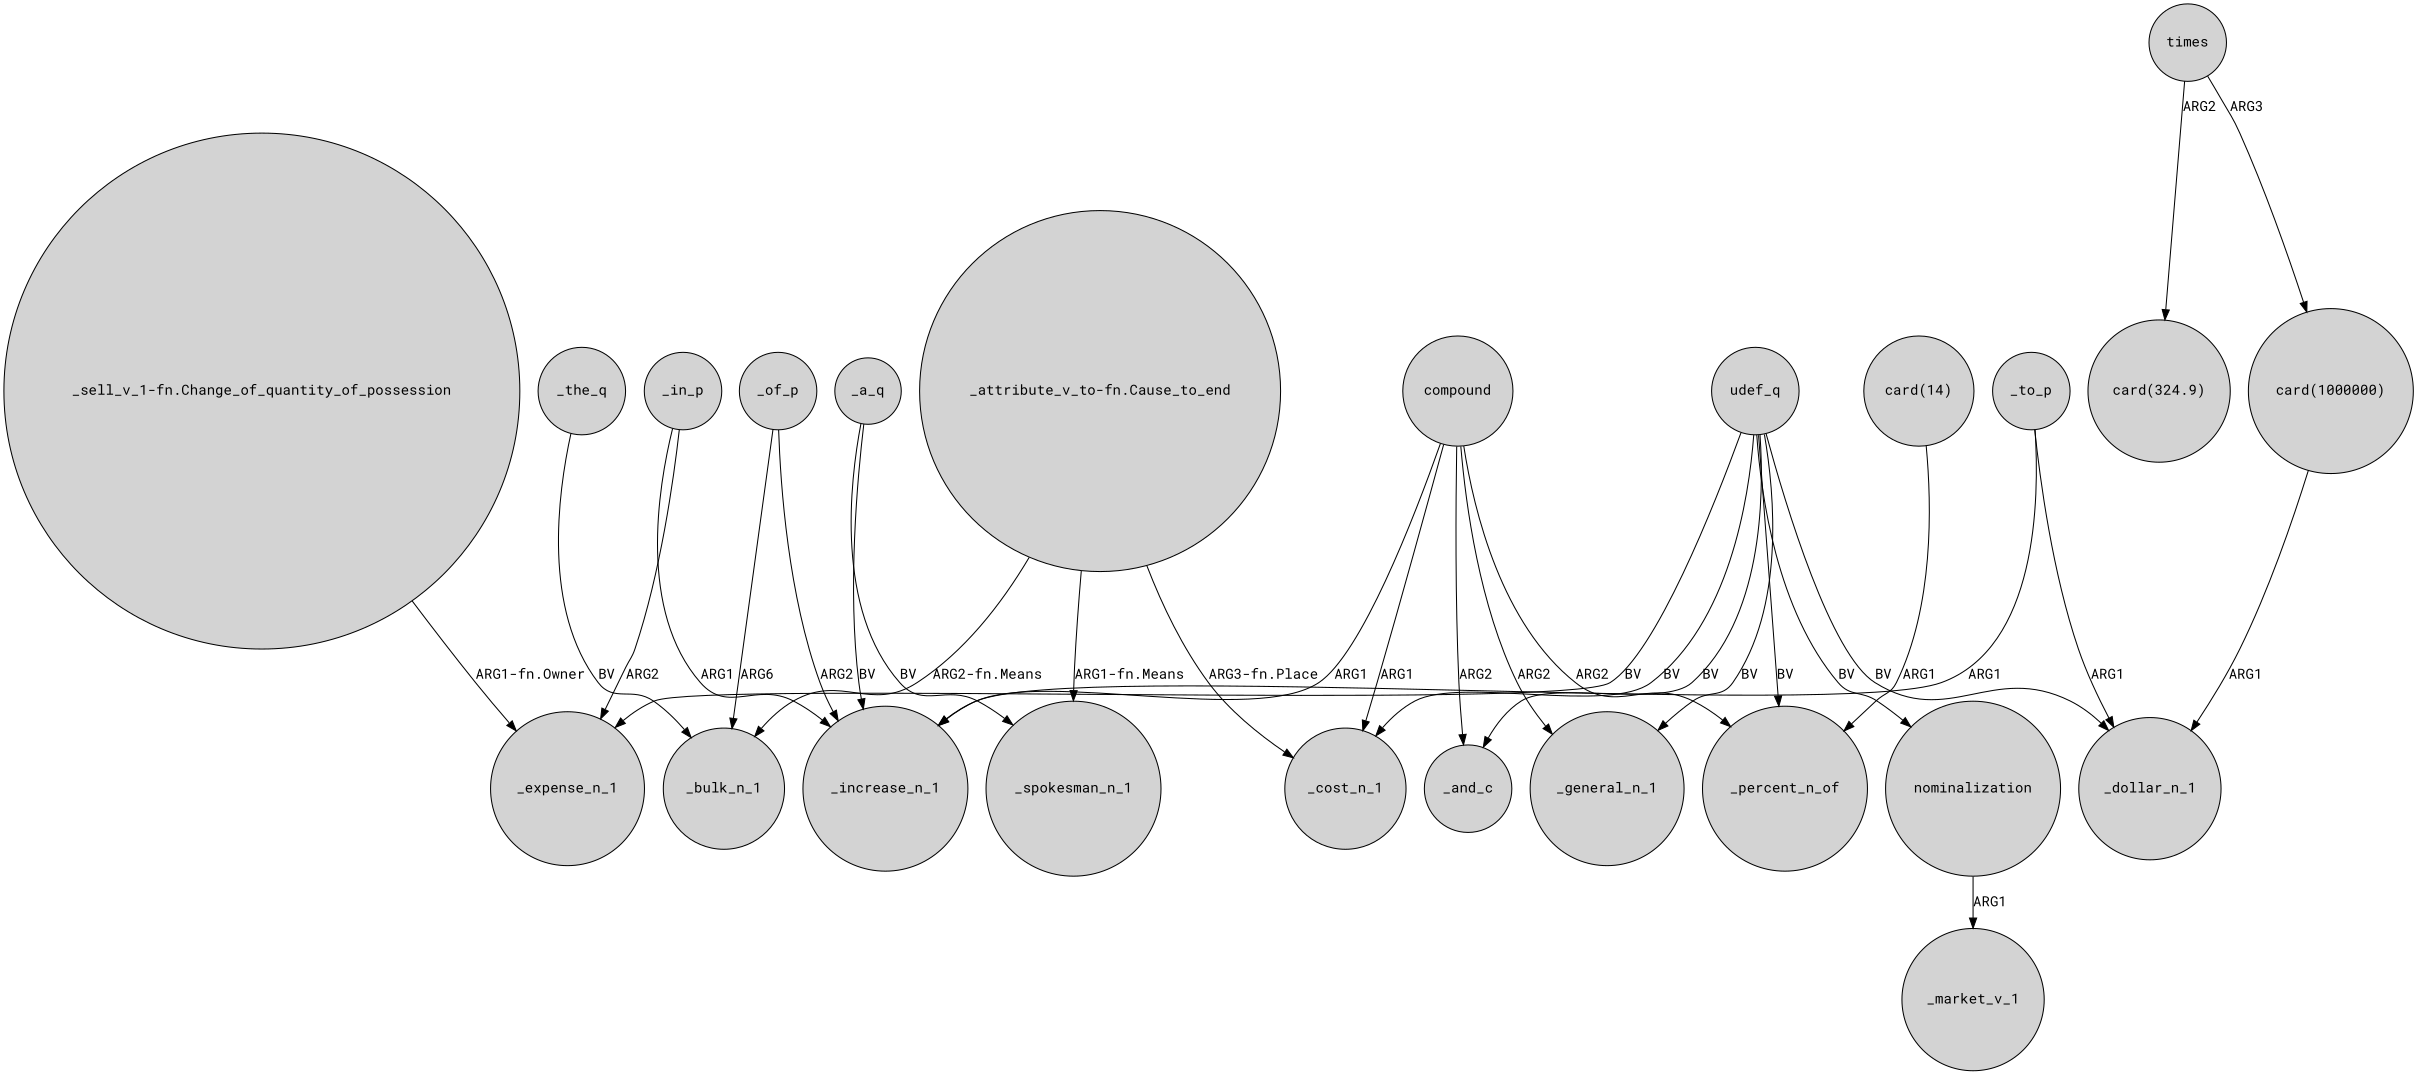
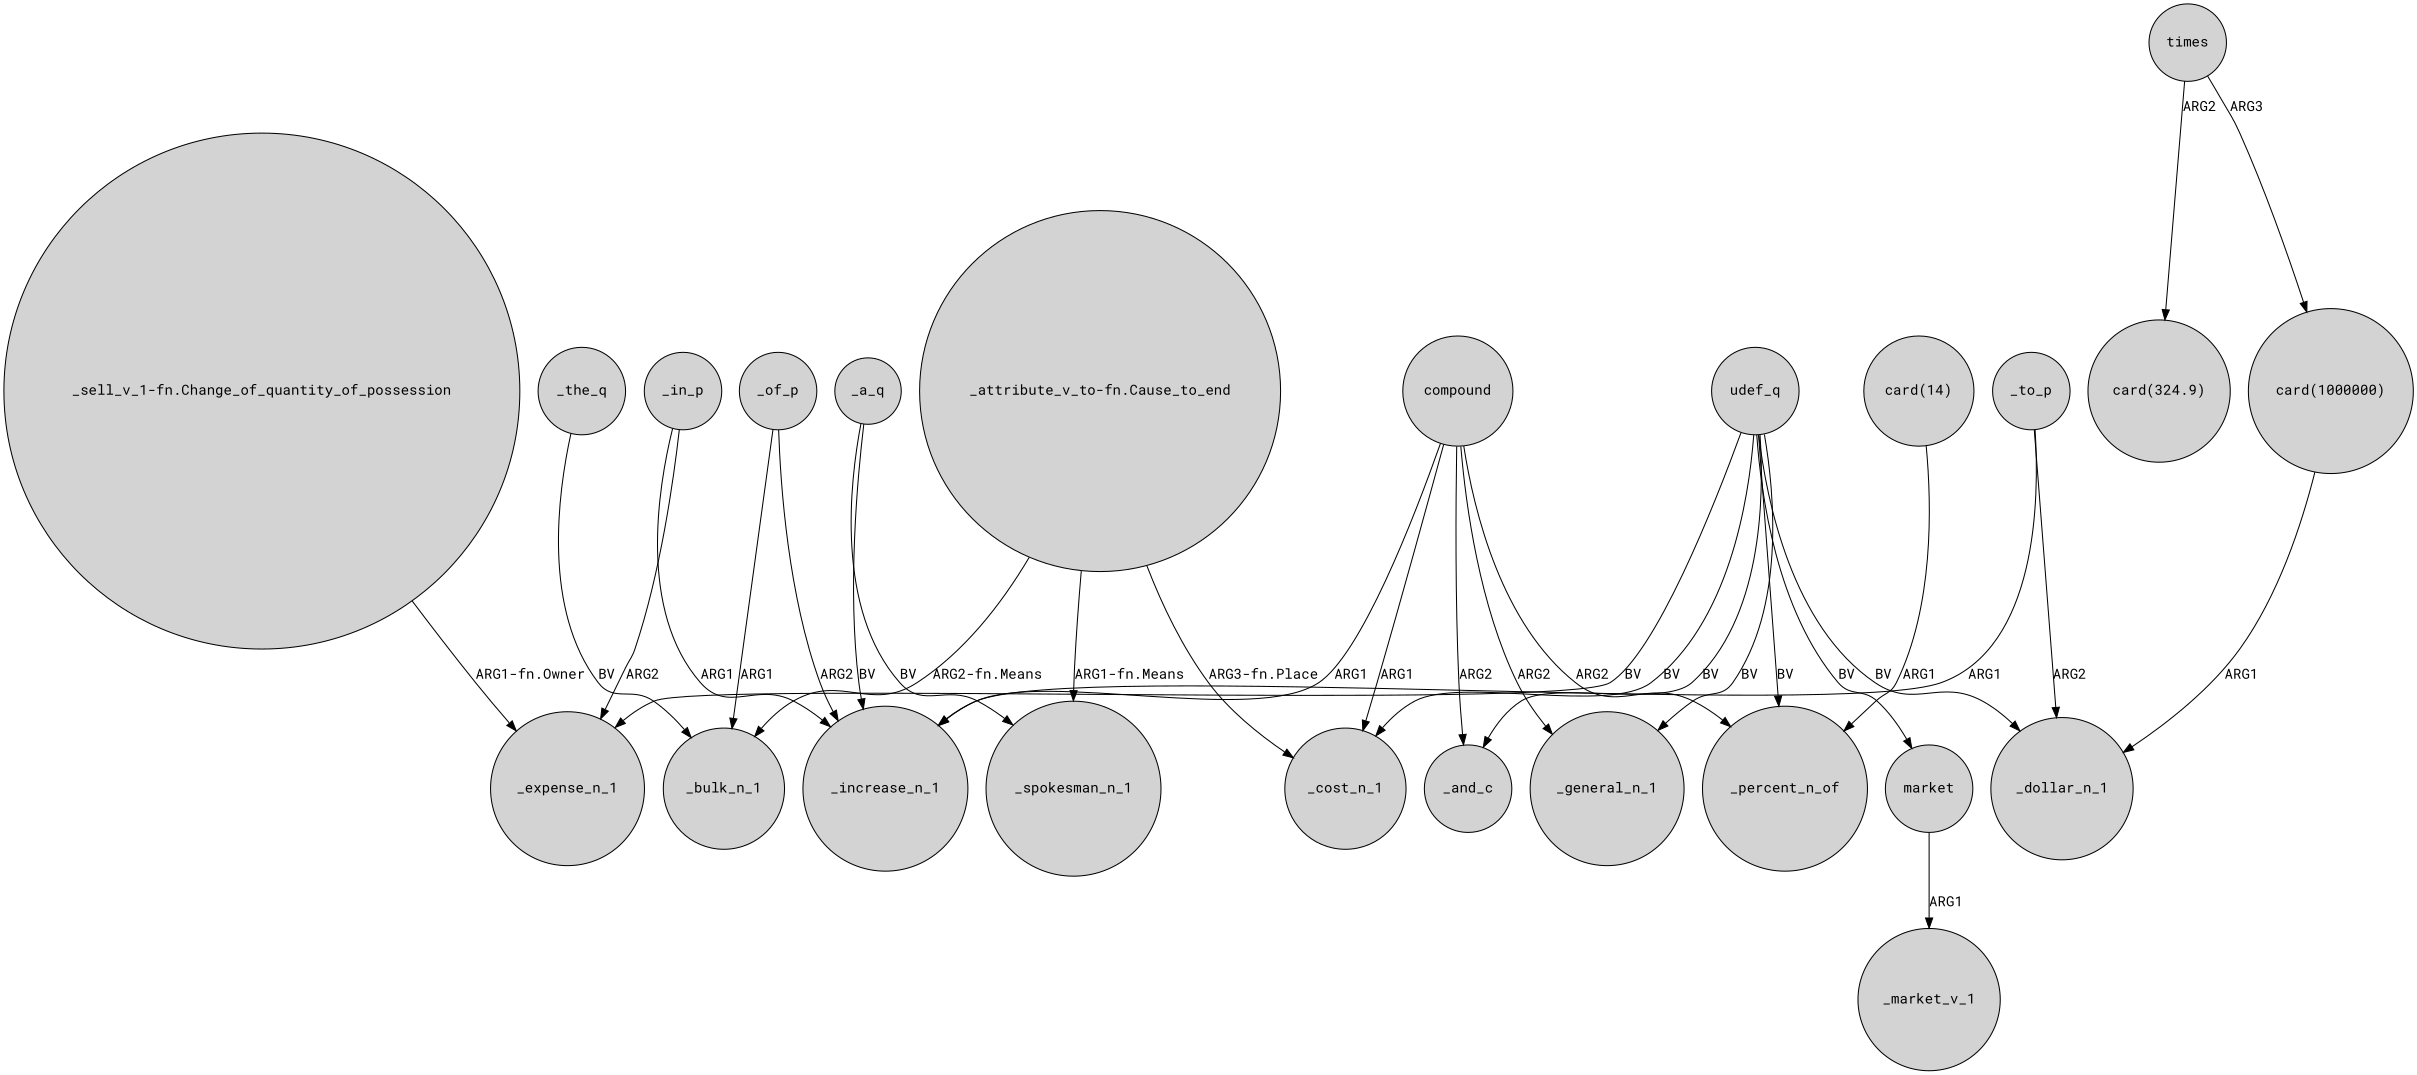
(758, 675) -> (758, 675)
(2108, 675) -> (2070, 675)
(1973, 789) -> (1929, 789)
